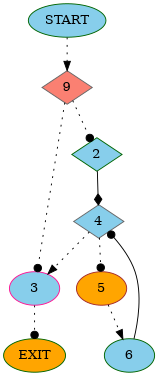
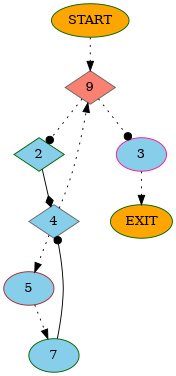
(67, 20) -> (90, 20)
(72, 250) -> (75, 161)
(100, 251) -> (44, 249)
(102, 288) -> (29, 288)
(35, 318) -> (141, 183)
(129, 355) -> (54, 355)
